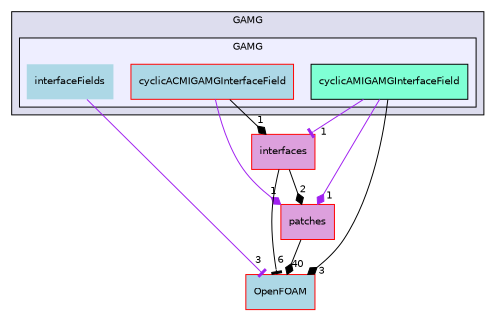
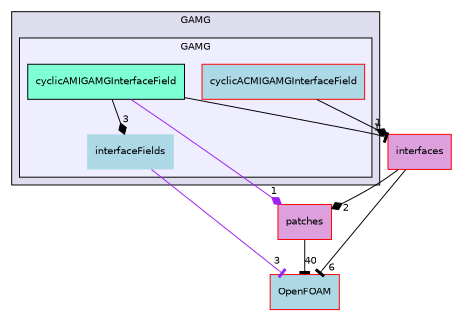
(330, 121) -> (284, 116)
(234, 154) -> none
(367, 190) -> (116, 111)
(296, 252) -> (305, 255)
